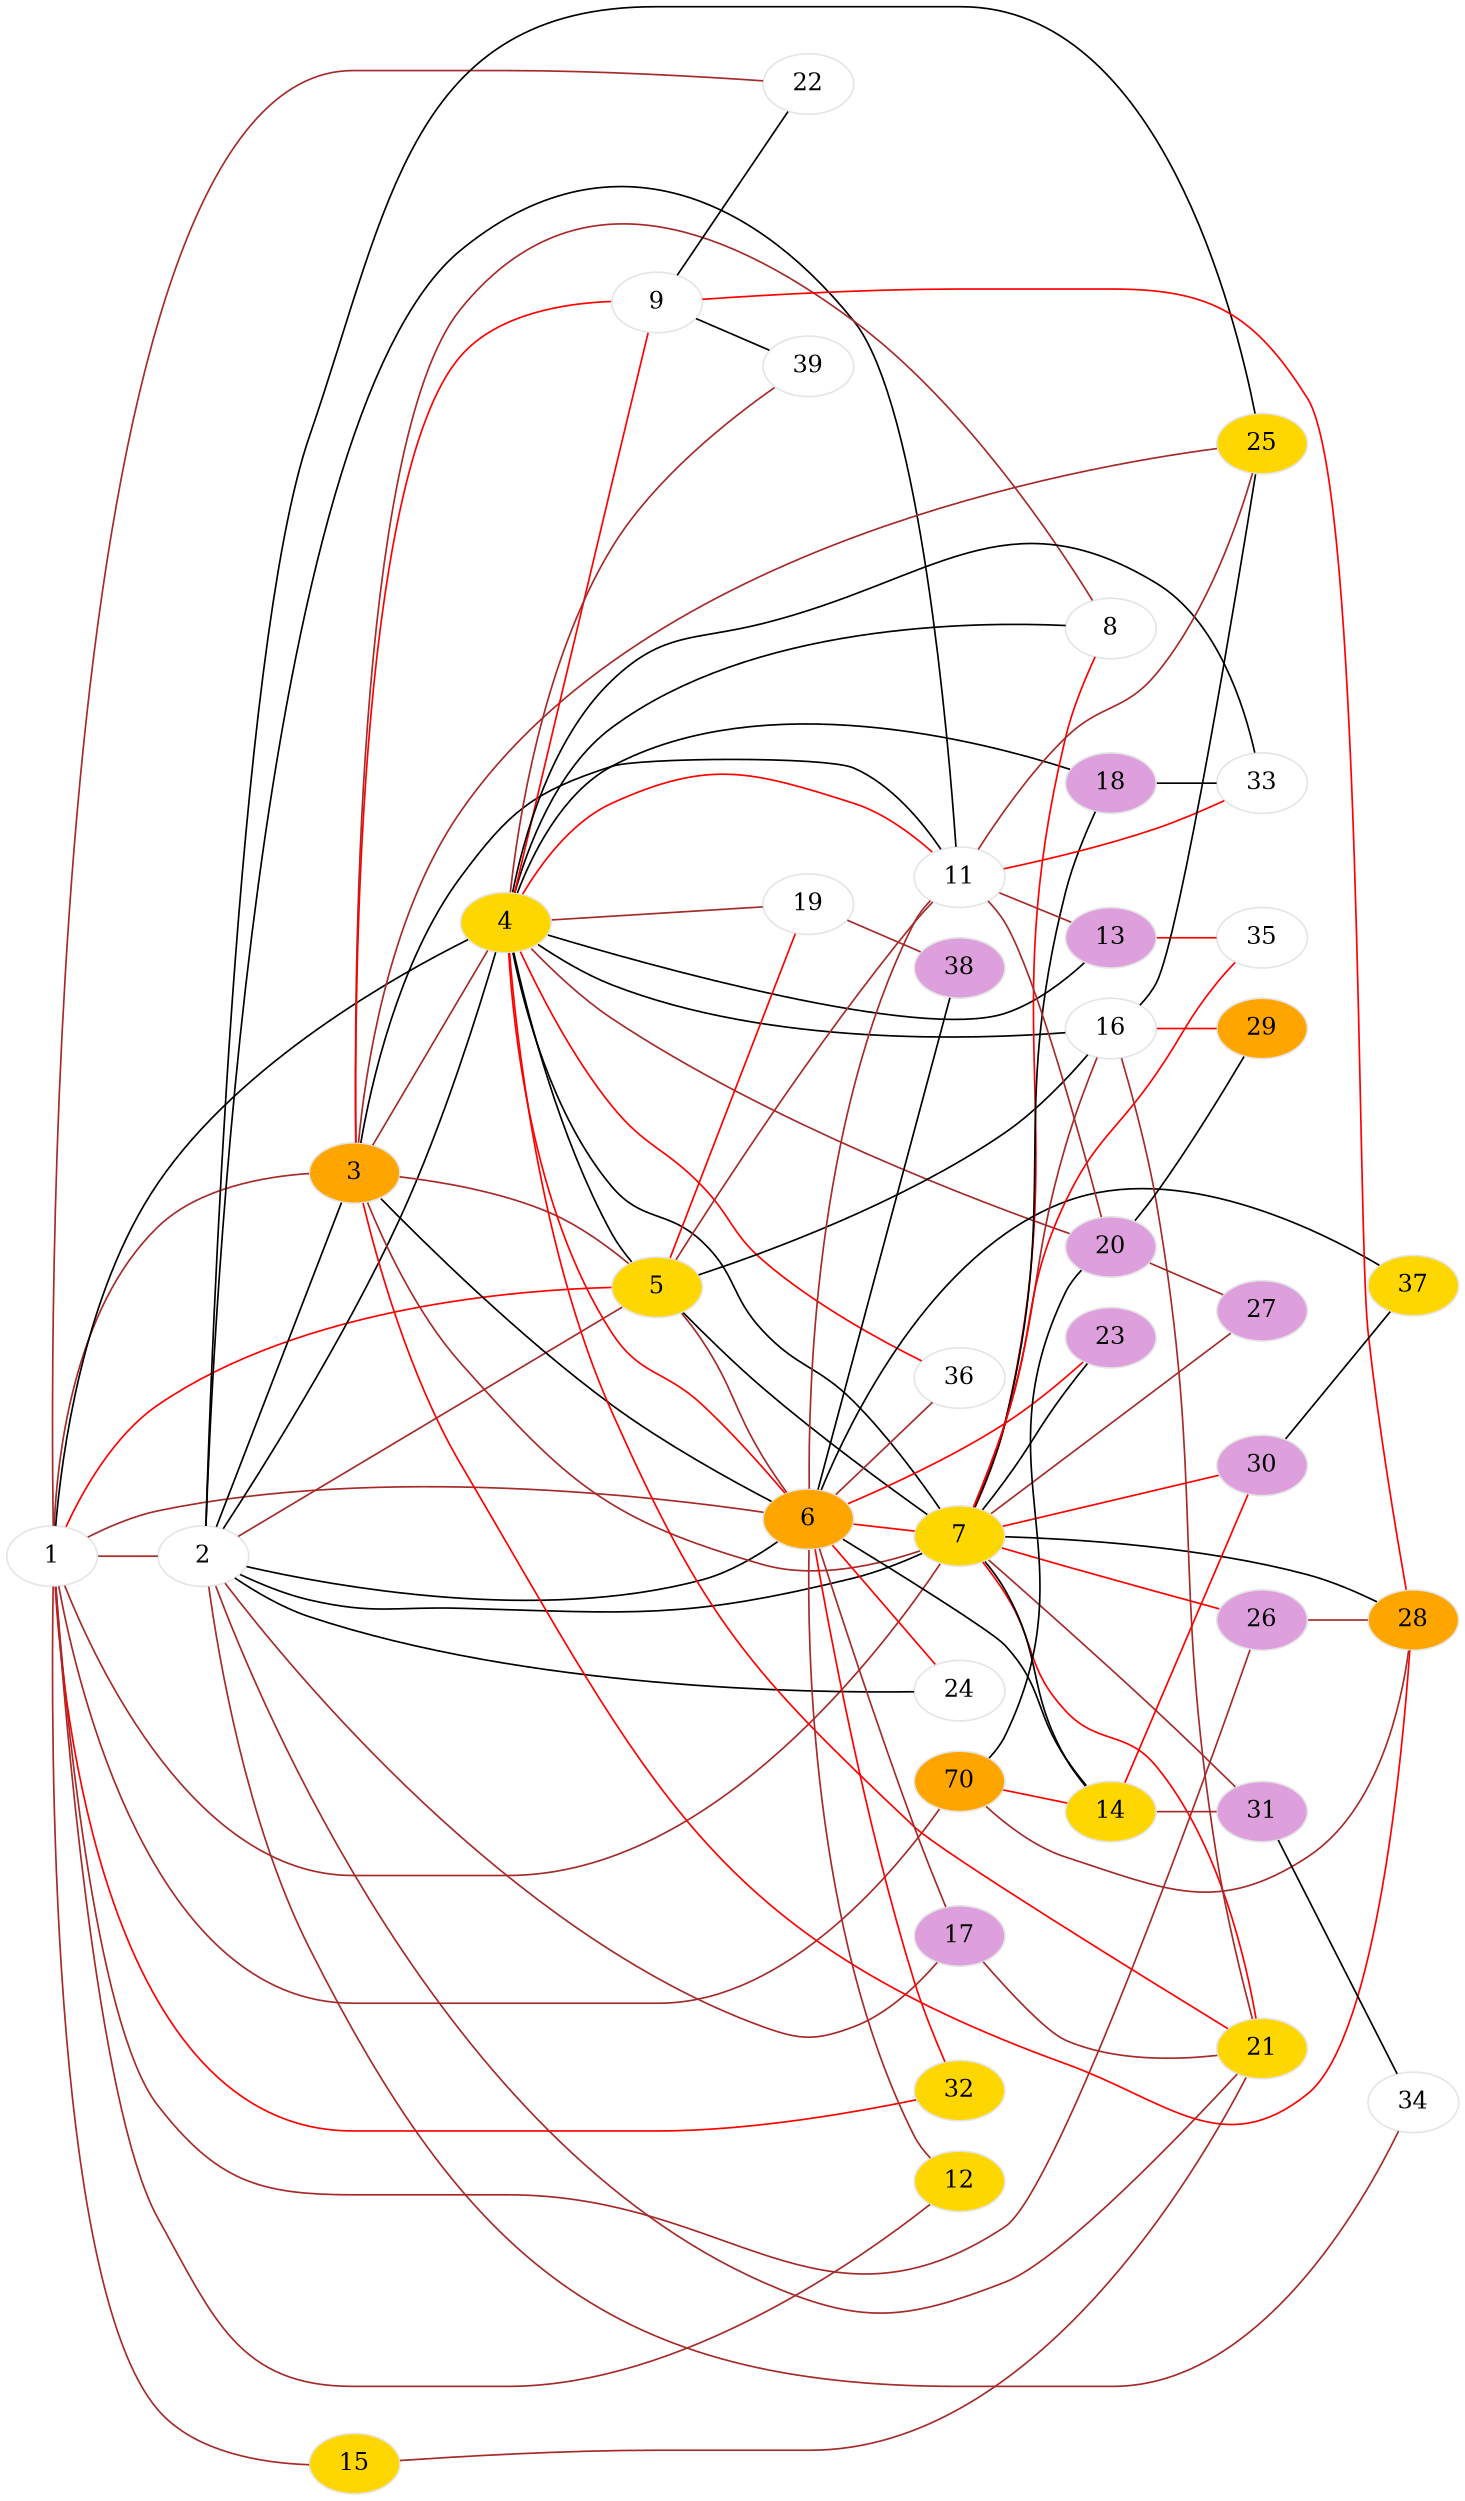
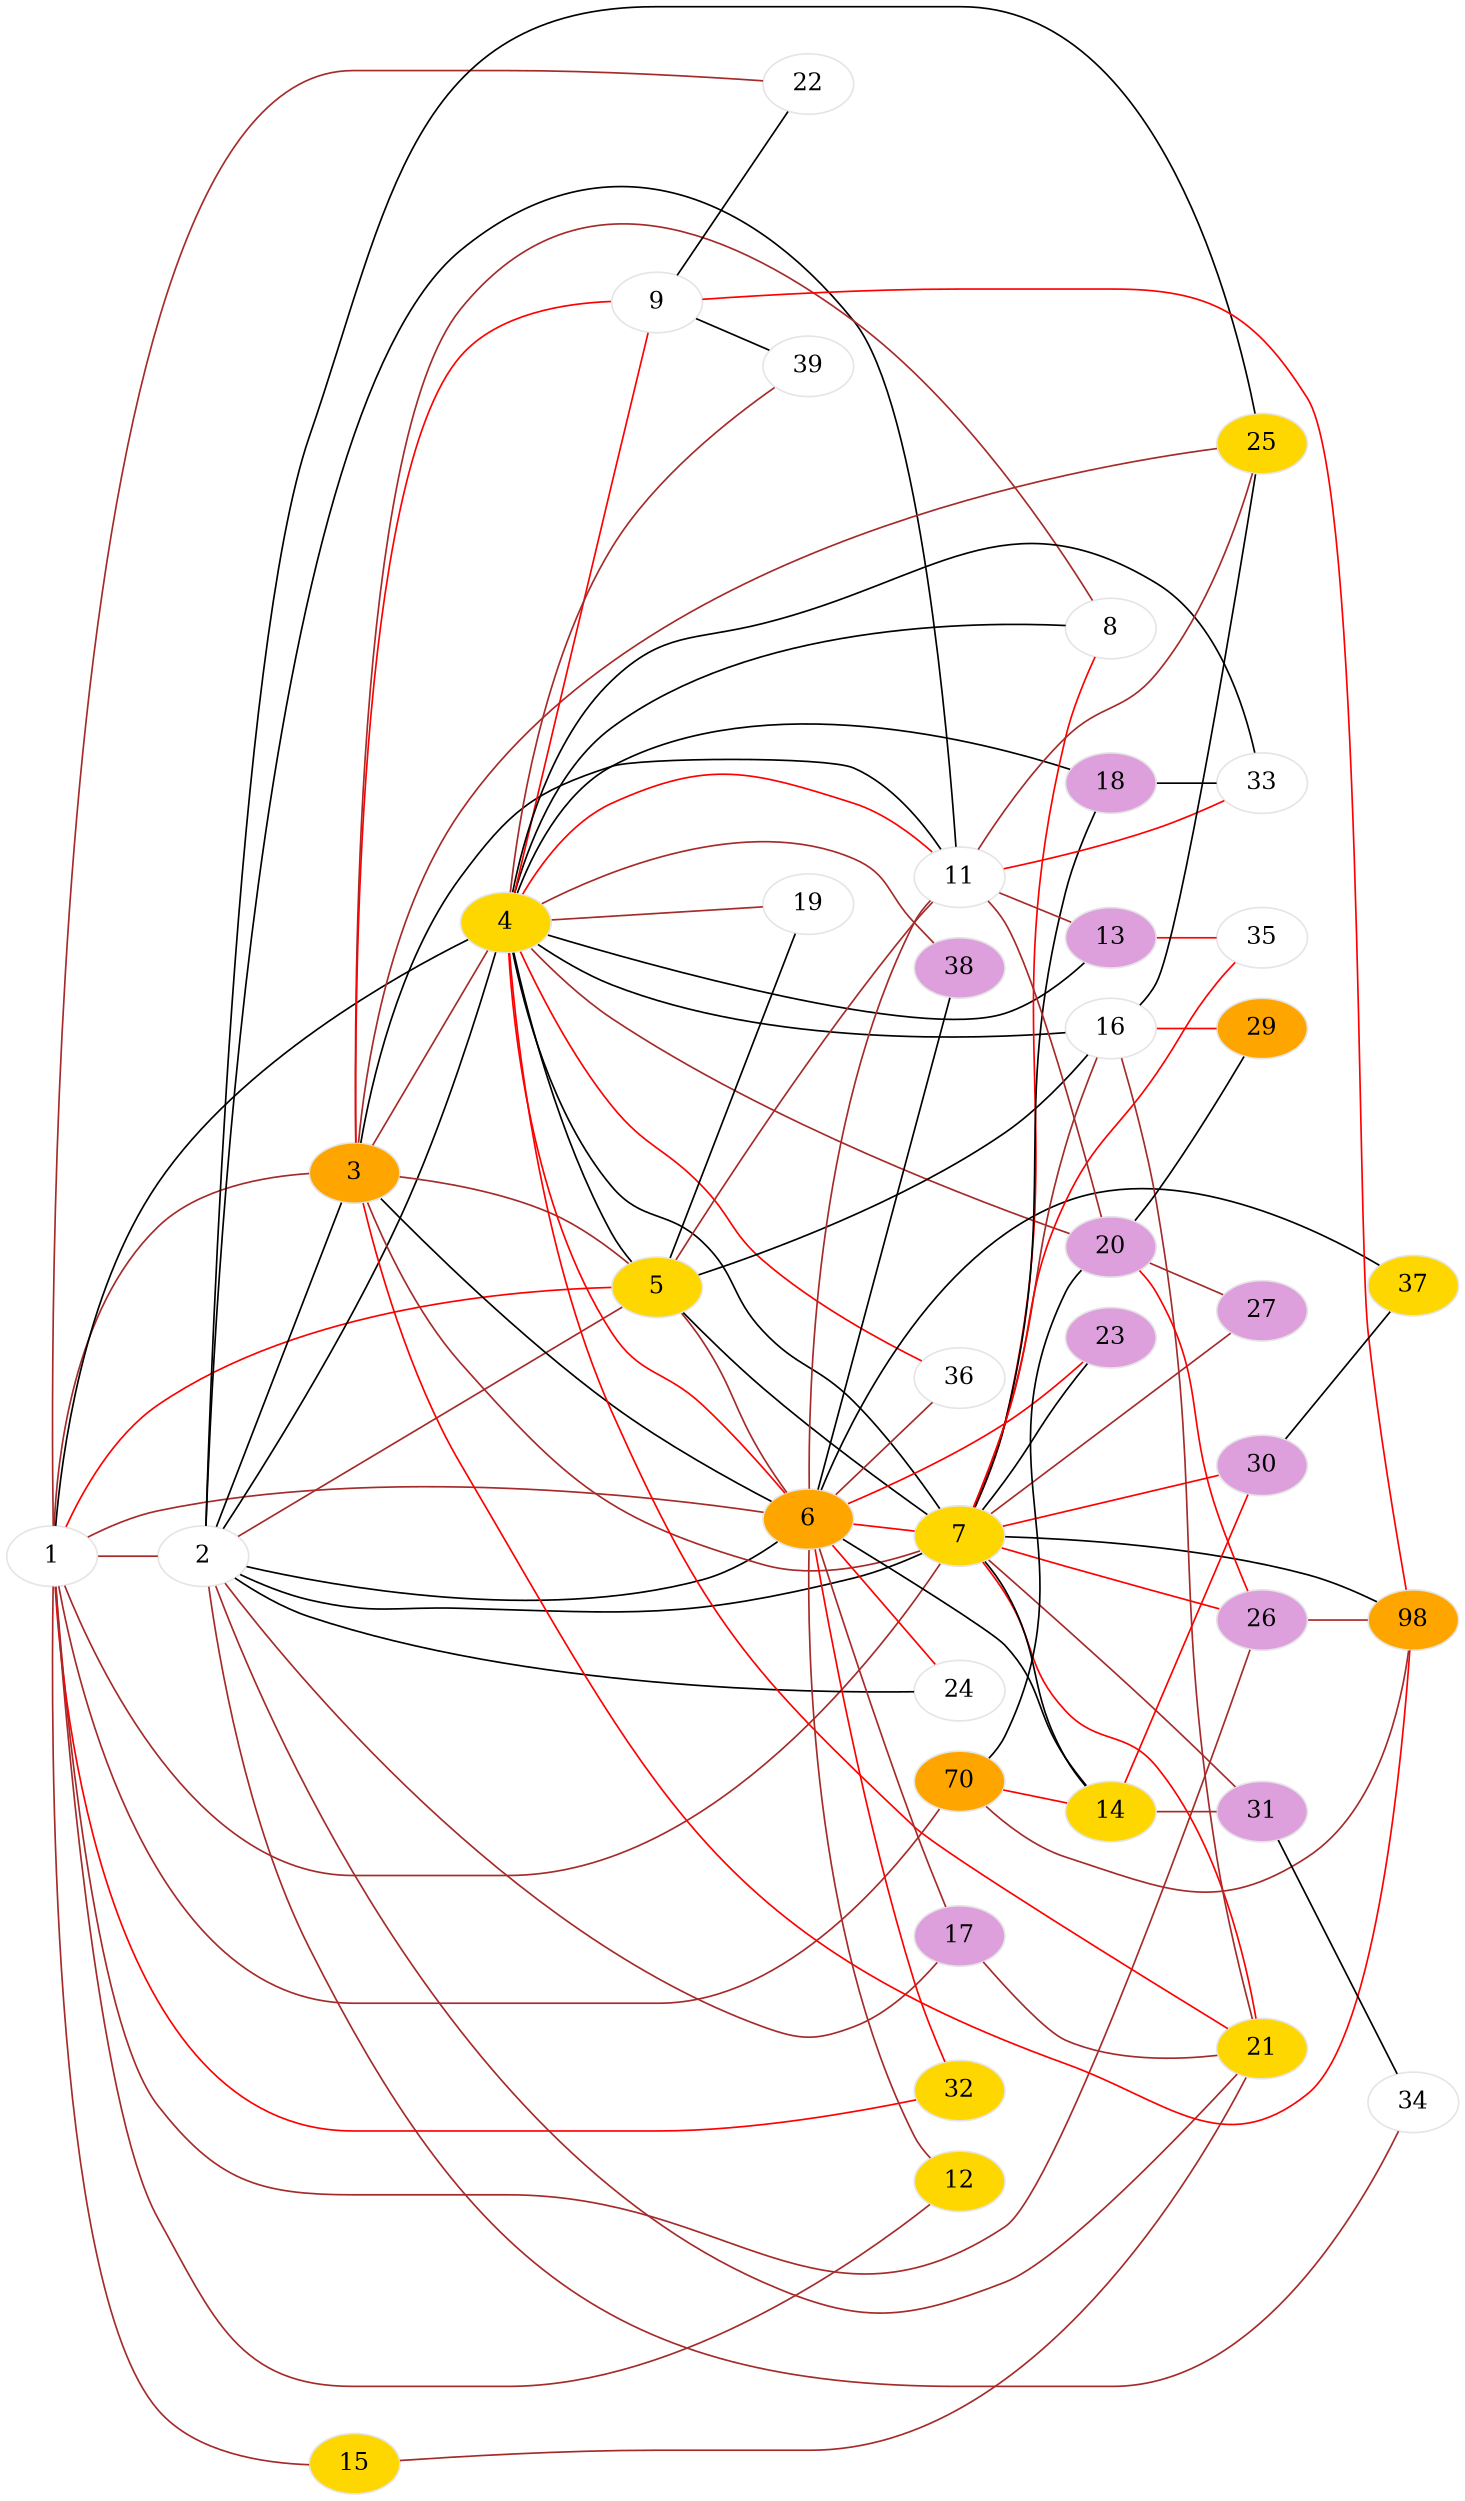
(884, 936) -> (753, 843)
(730, 1104) -> (730, 1104)
none -> (1197, 1428)
(1413, 1620) -> (1413, 1620)
